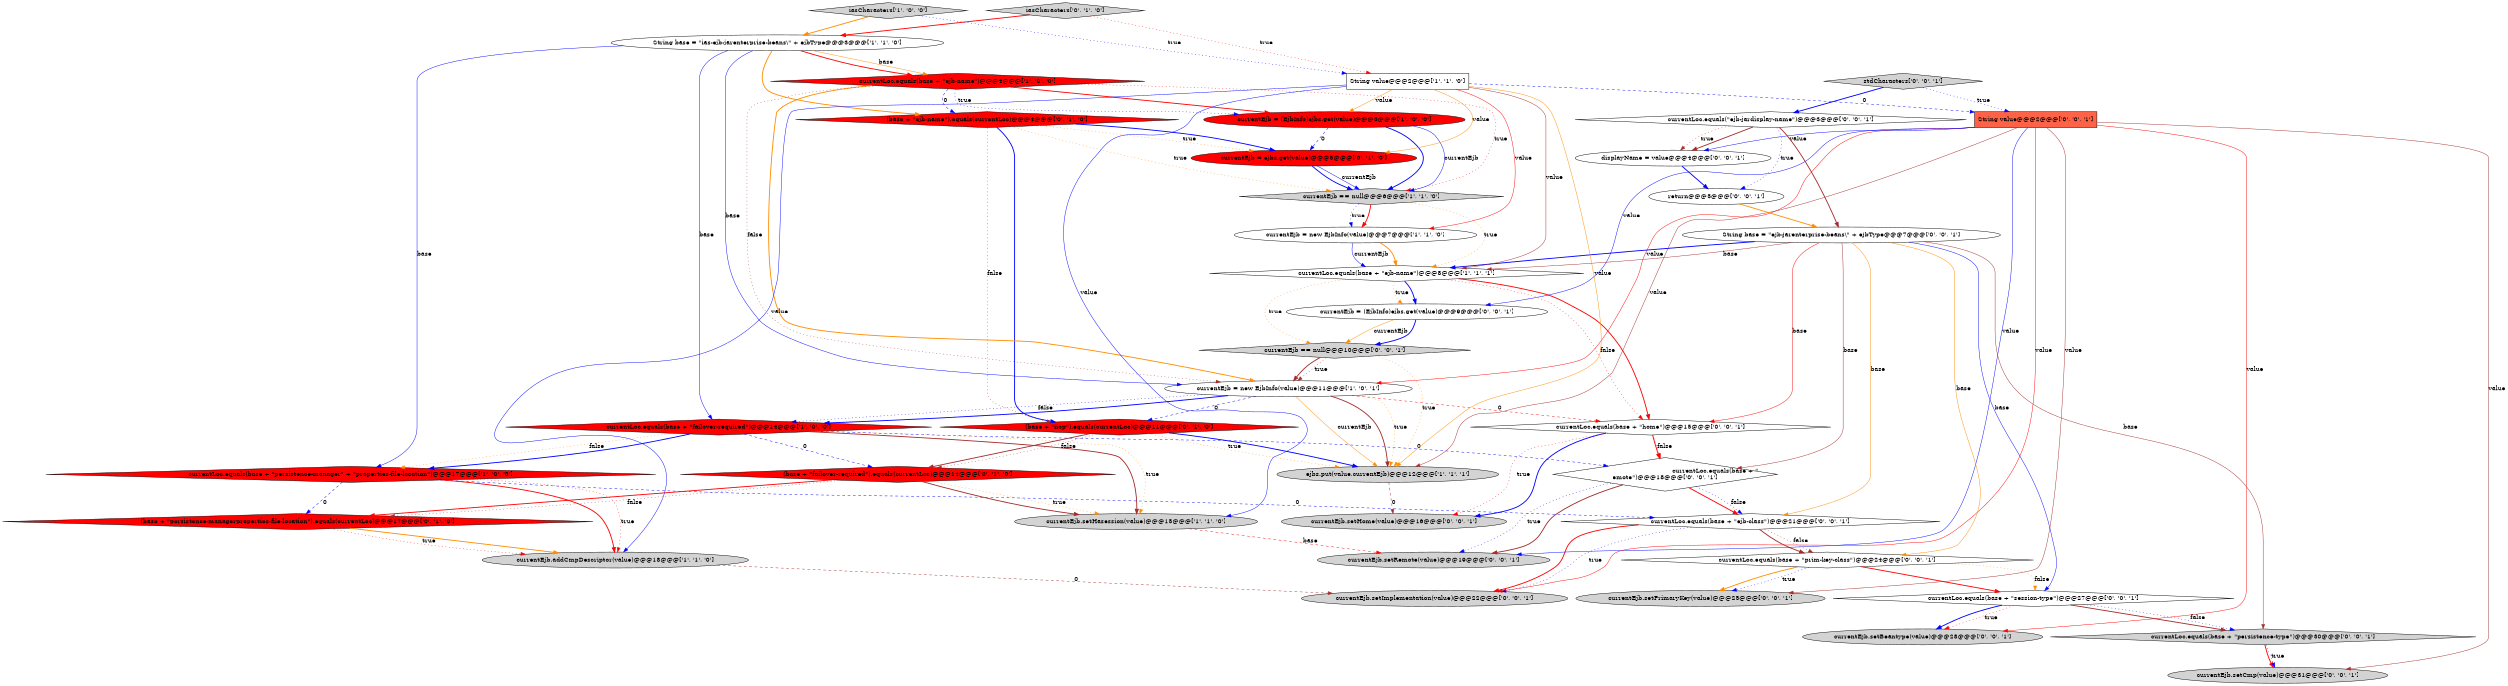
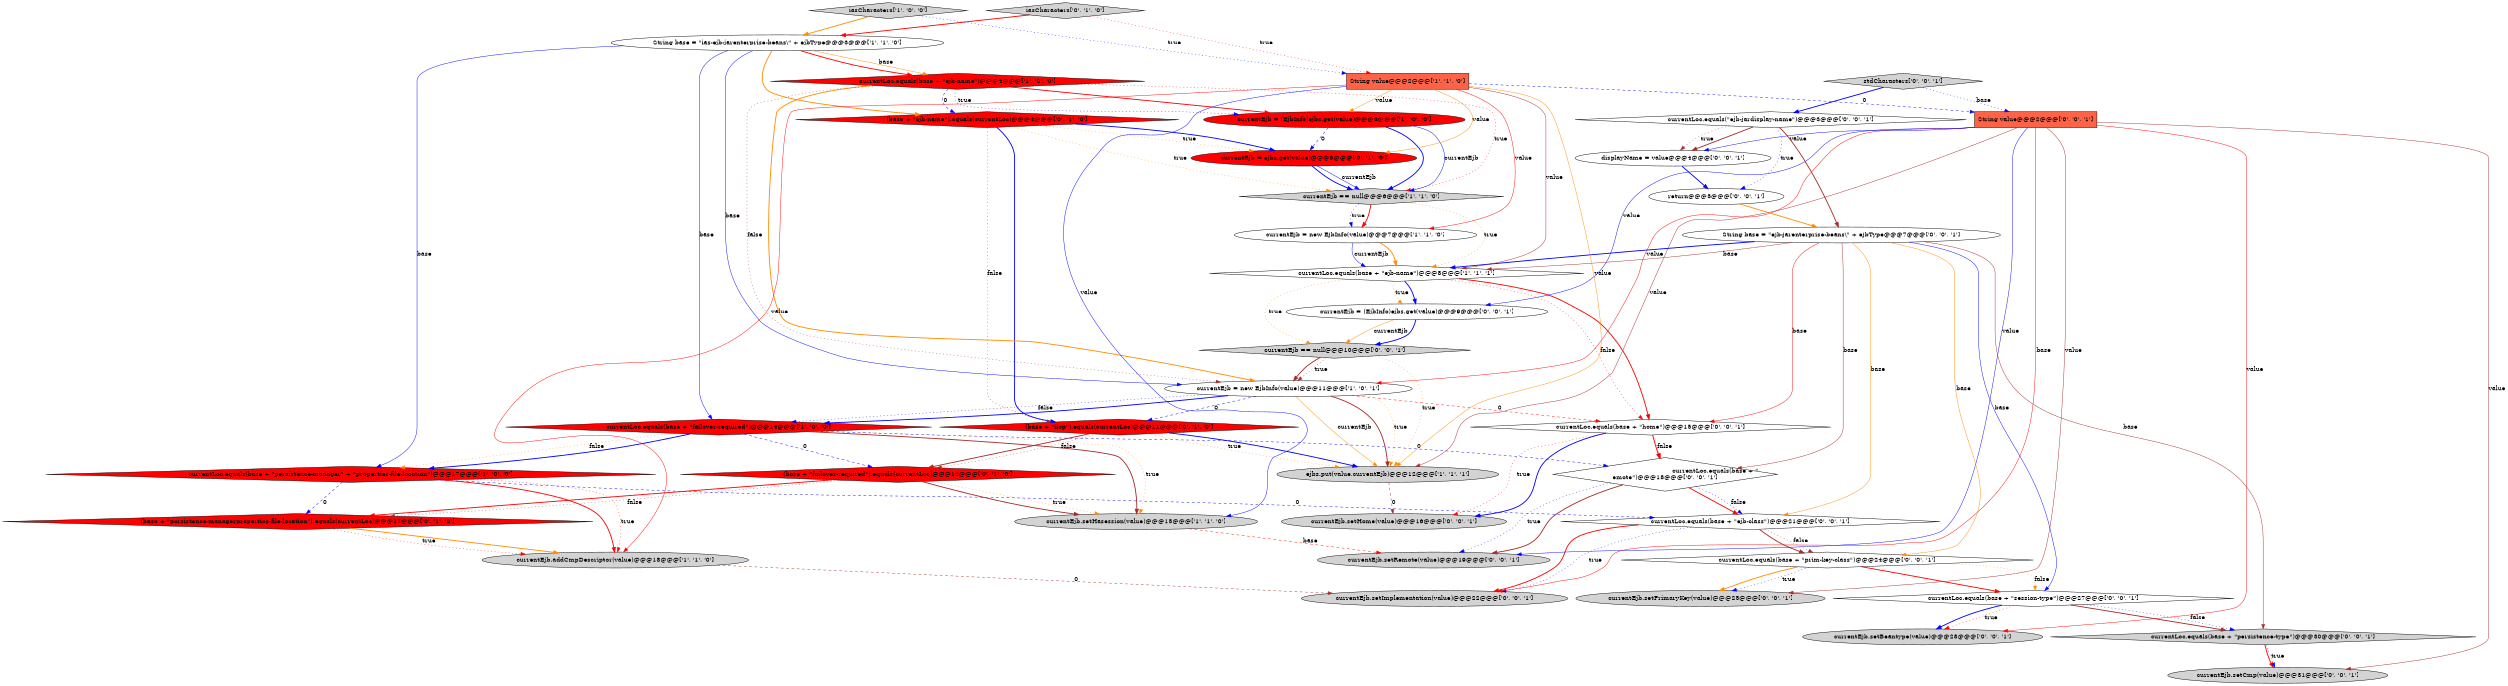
(1408, 81) -> (1408, 81)
(1984, 100) -> (1984, 100)
(780, 231) -> (780, 231)
(2044, 350) -> (2044, 350)
